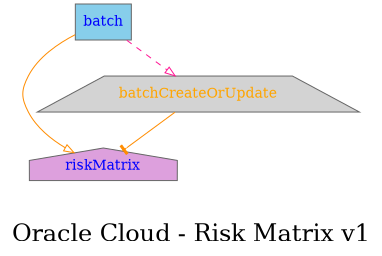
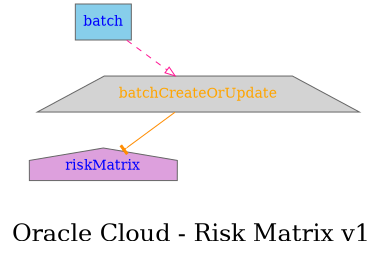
(24, 88) -> none
